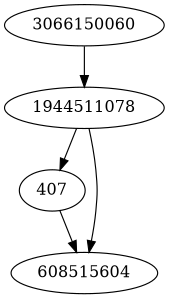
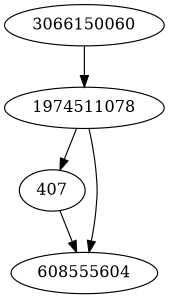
(84, 108) -> (84, 108)
(84, 273) -> (84, 273)
